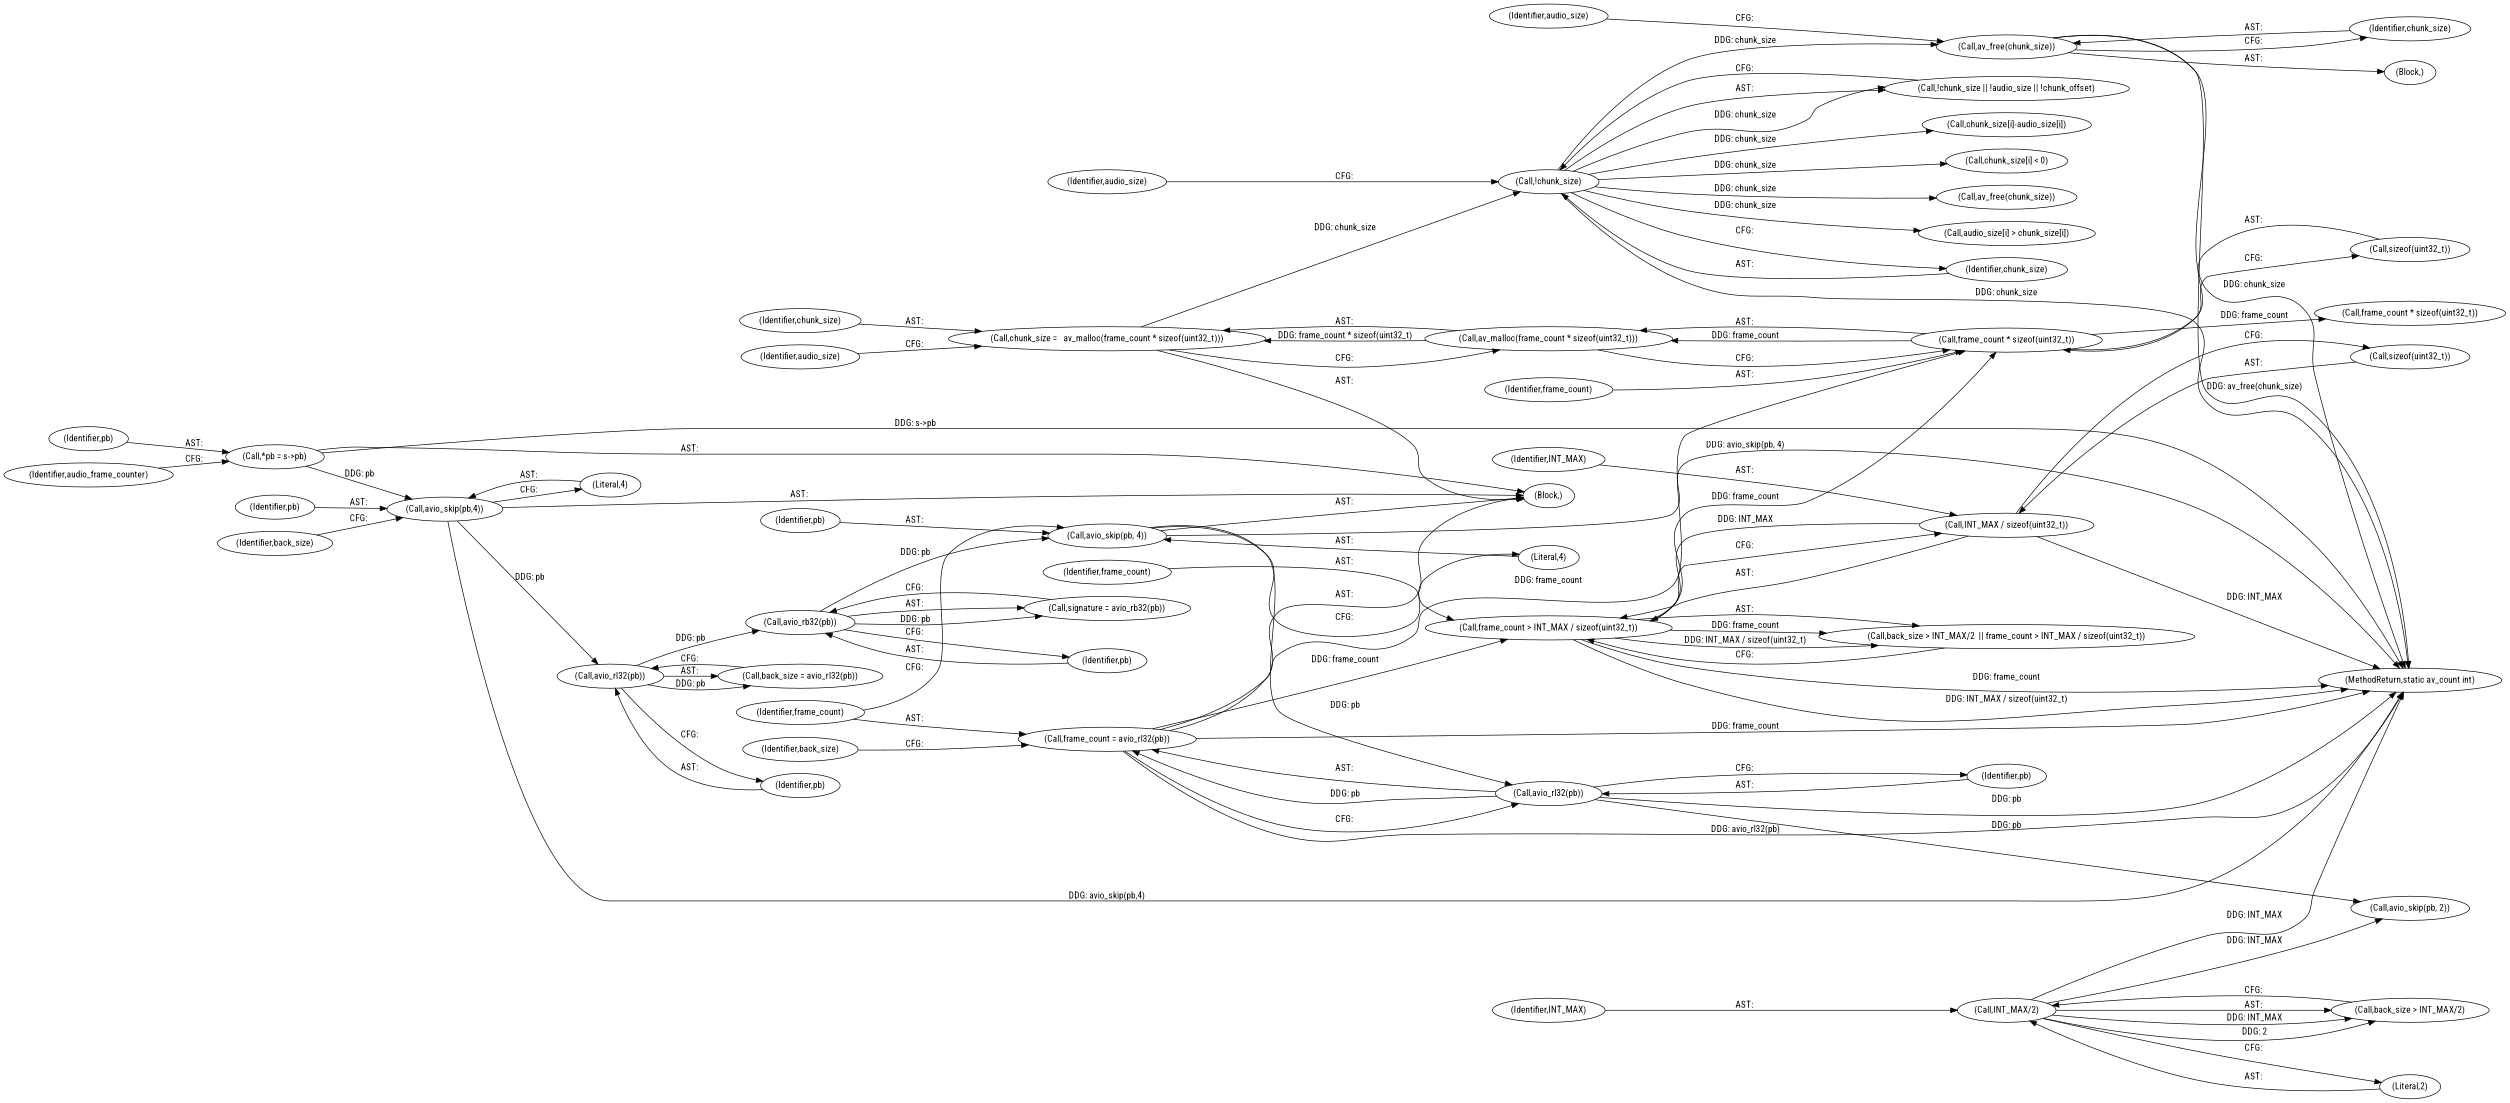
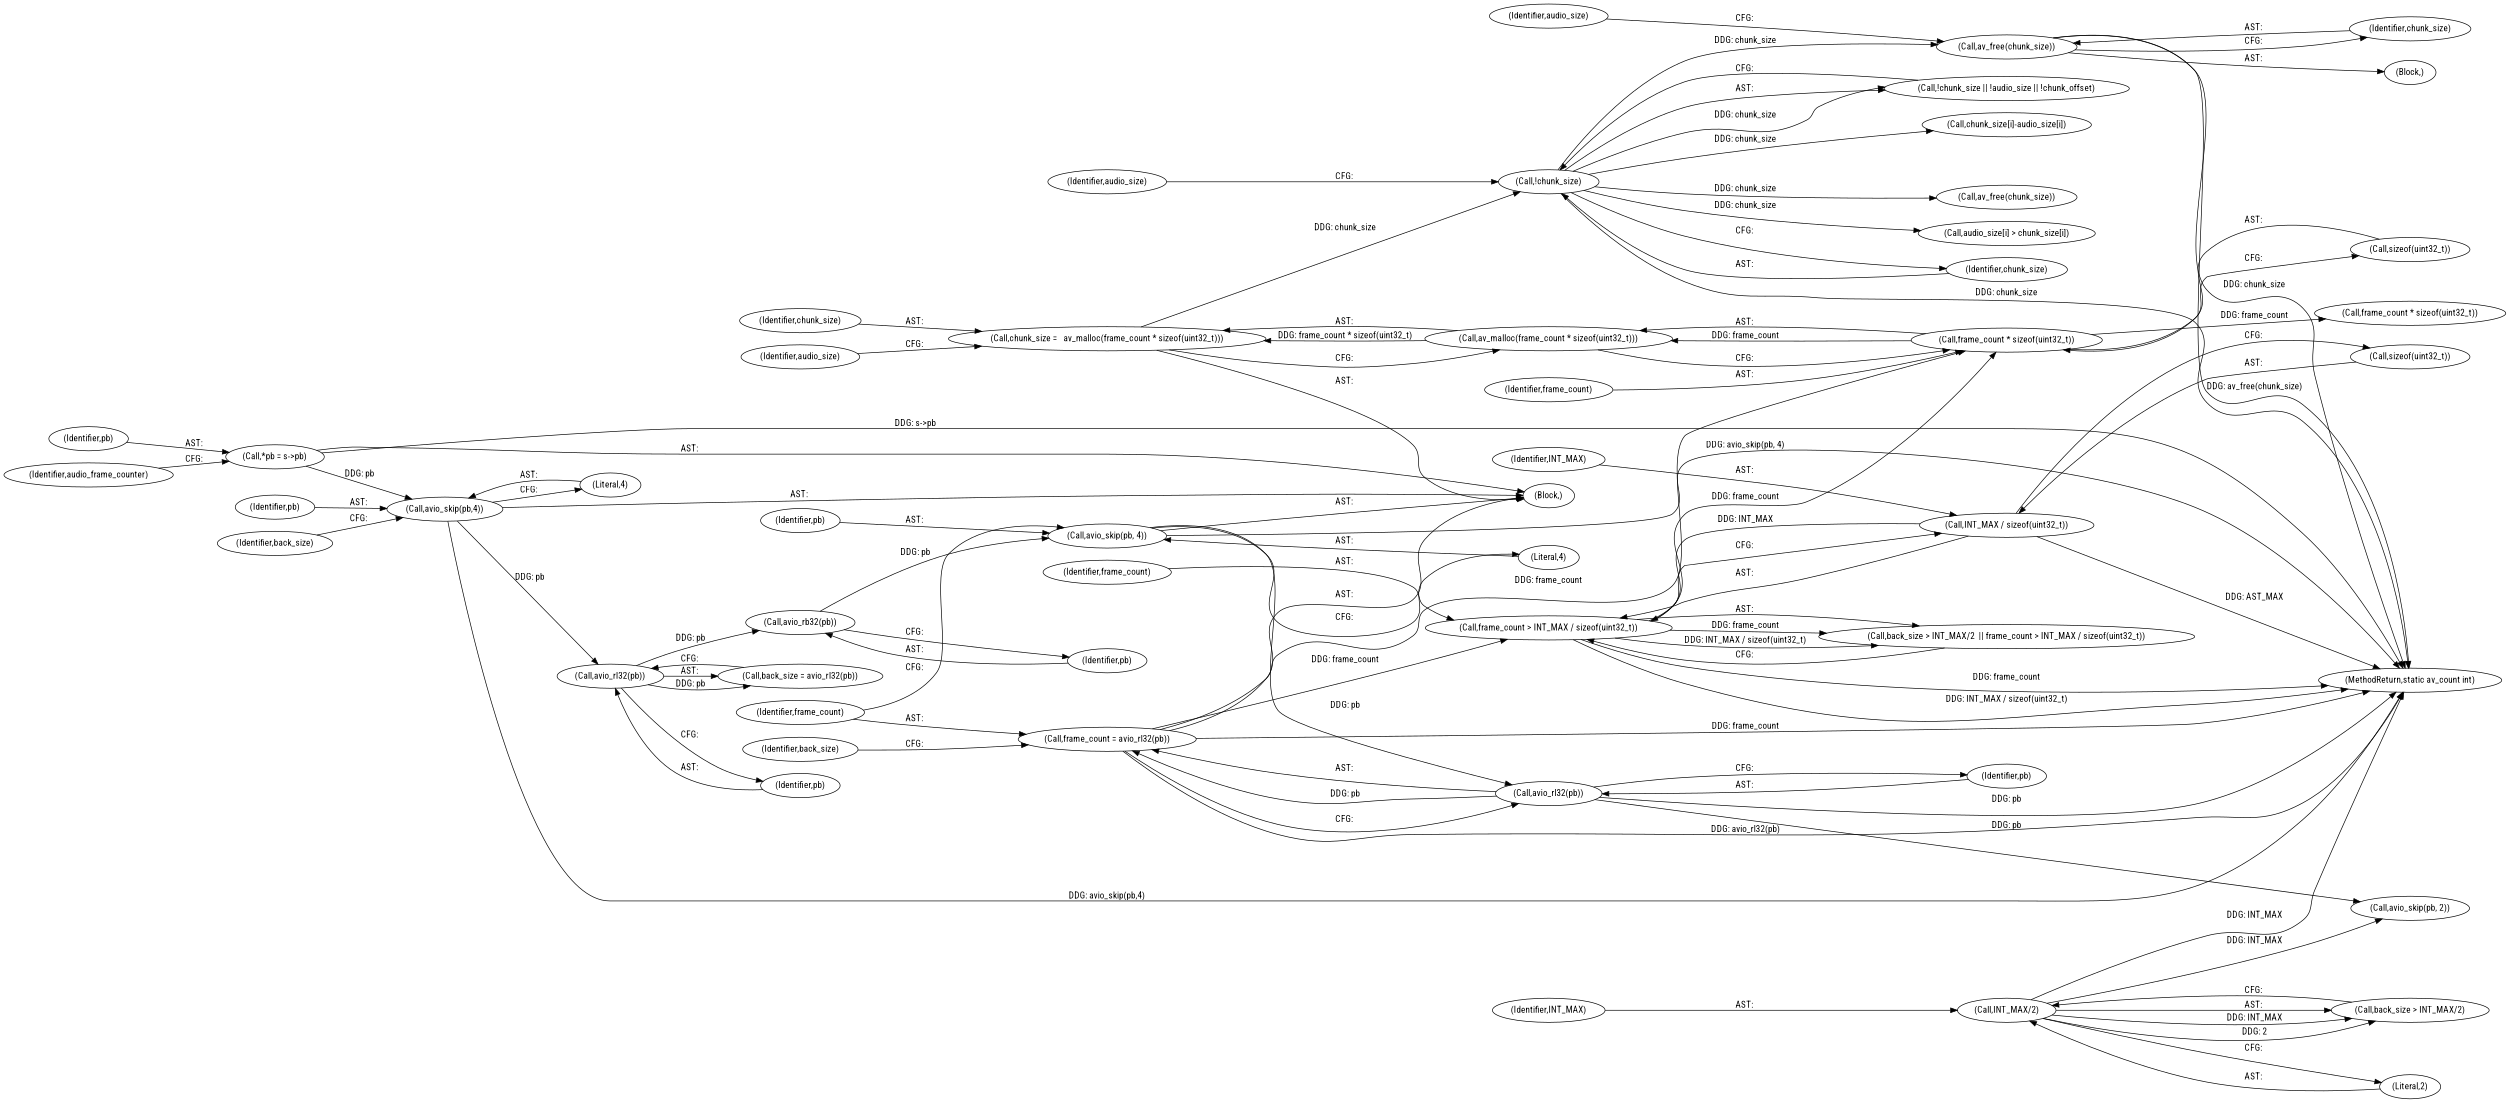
(2007, 161) -> none
(2255, 597) -> (2255, 597)
(1107, 608) -> none
